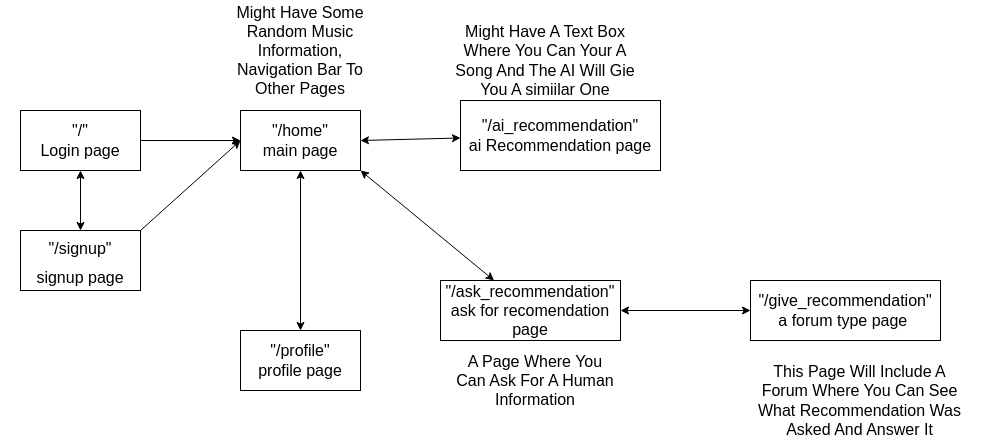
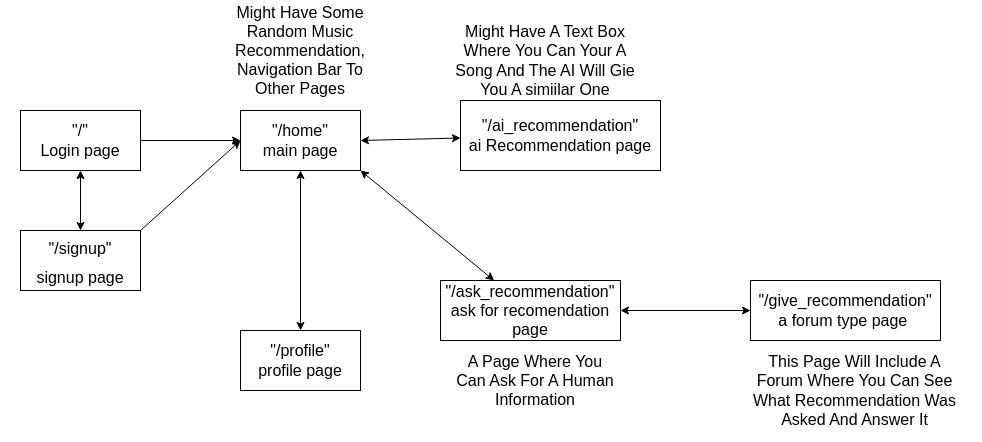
(301, 51) -> (301, 51)
(859, 401) -> (854, 391)
